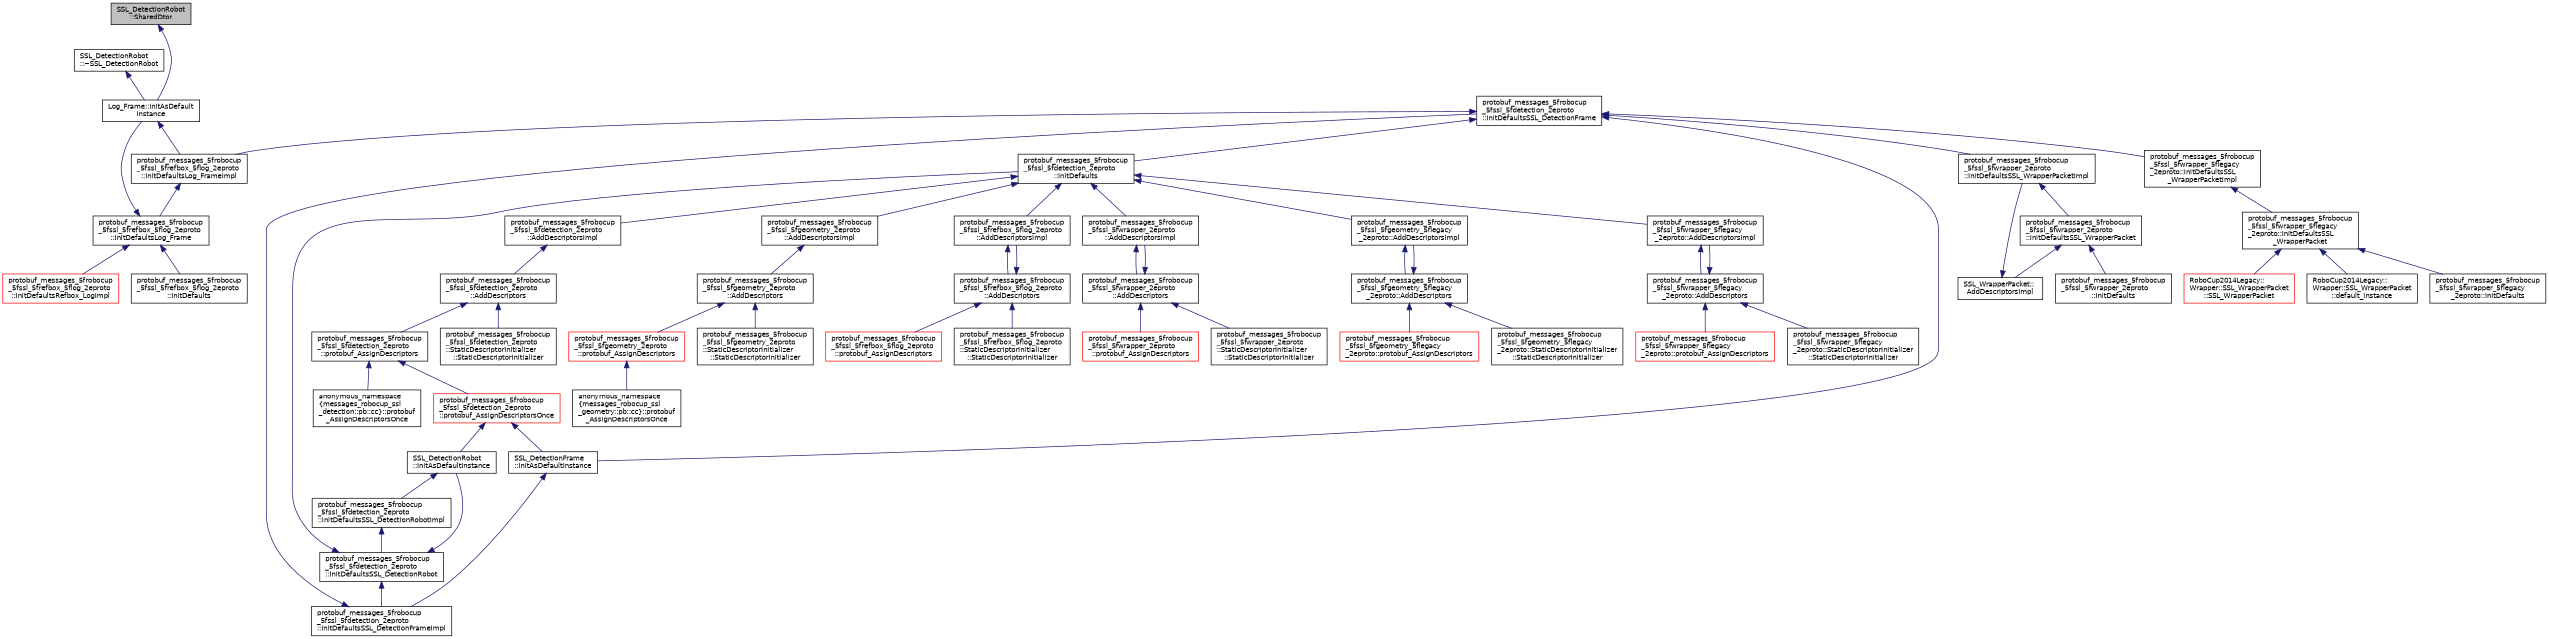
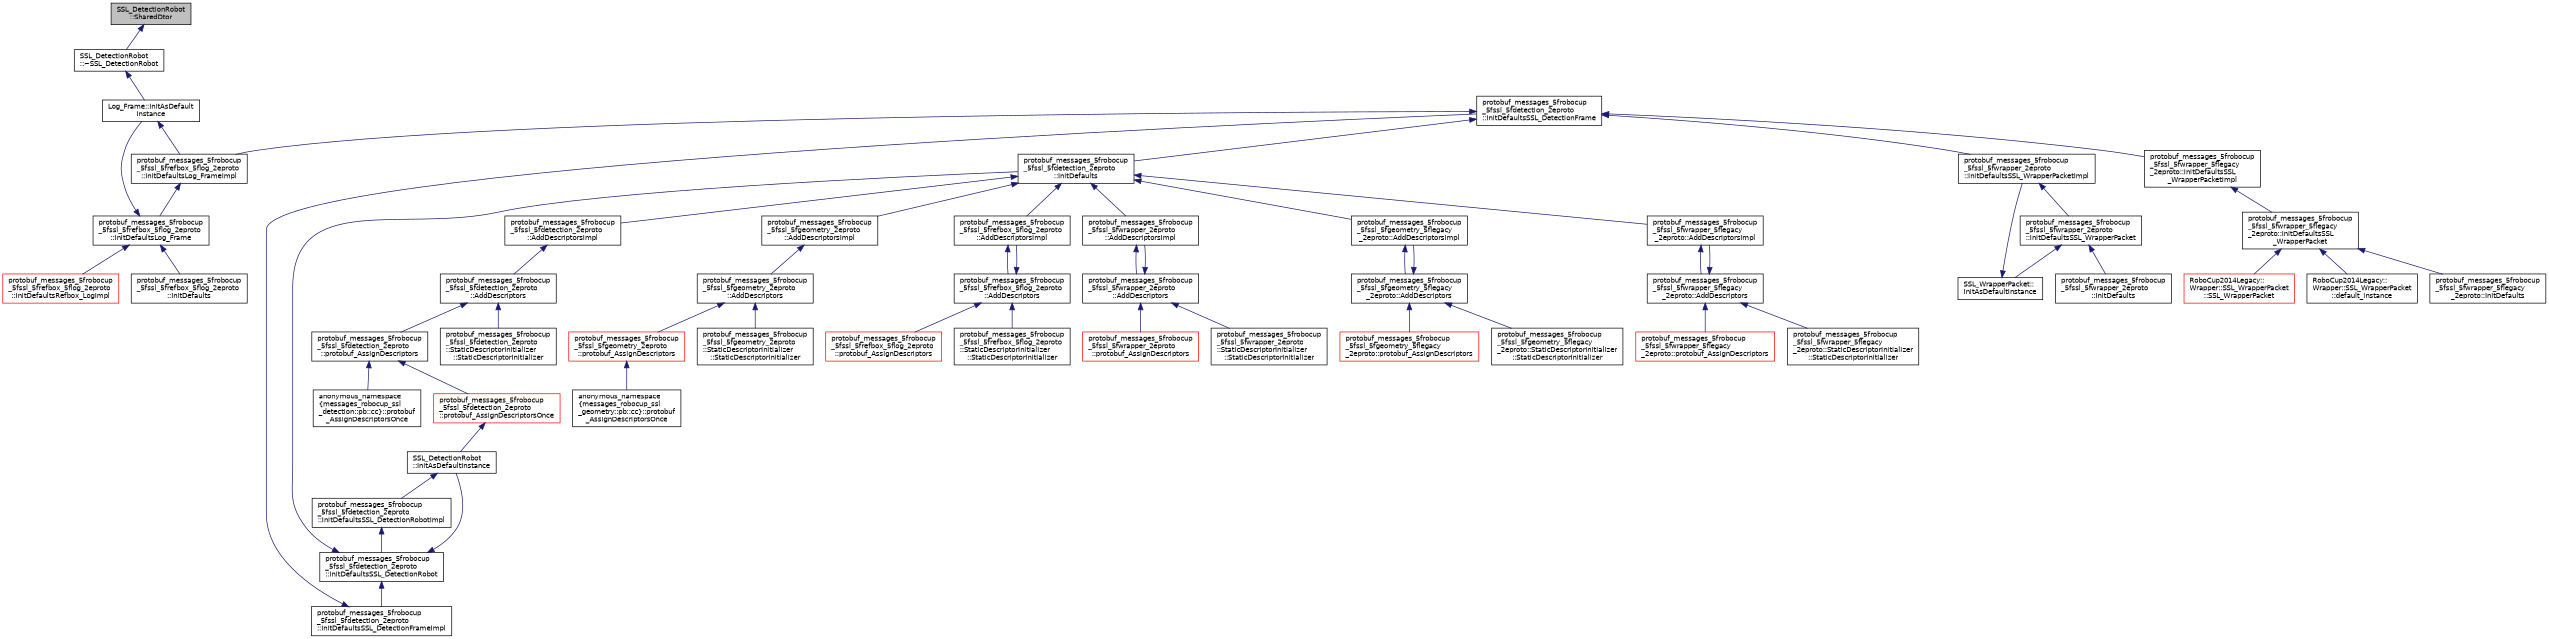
(171, 66) -> (133, 40)
(2000, 289) -> (2000, 289)
(553, 462) -> none
